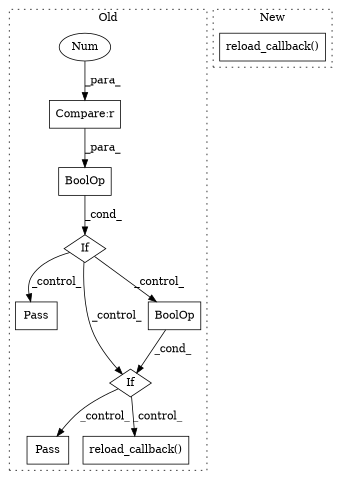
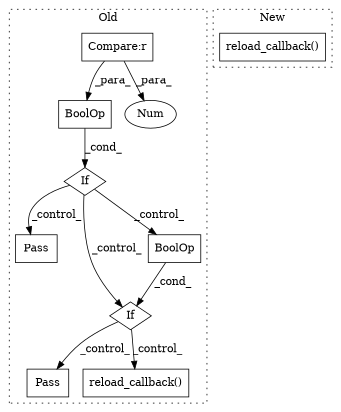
(85, 77) -> (132, 77)
